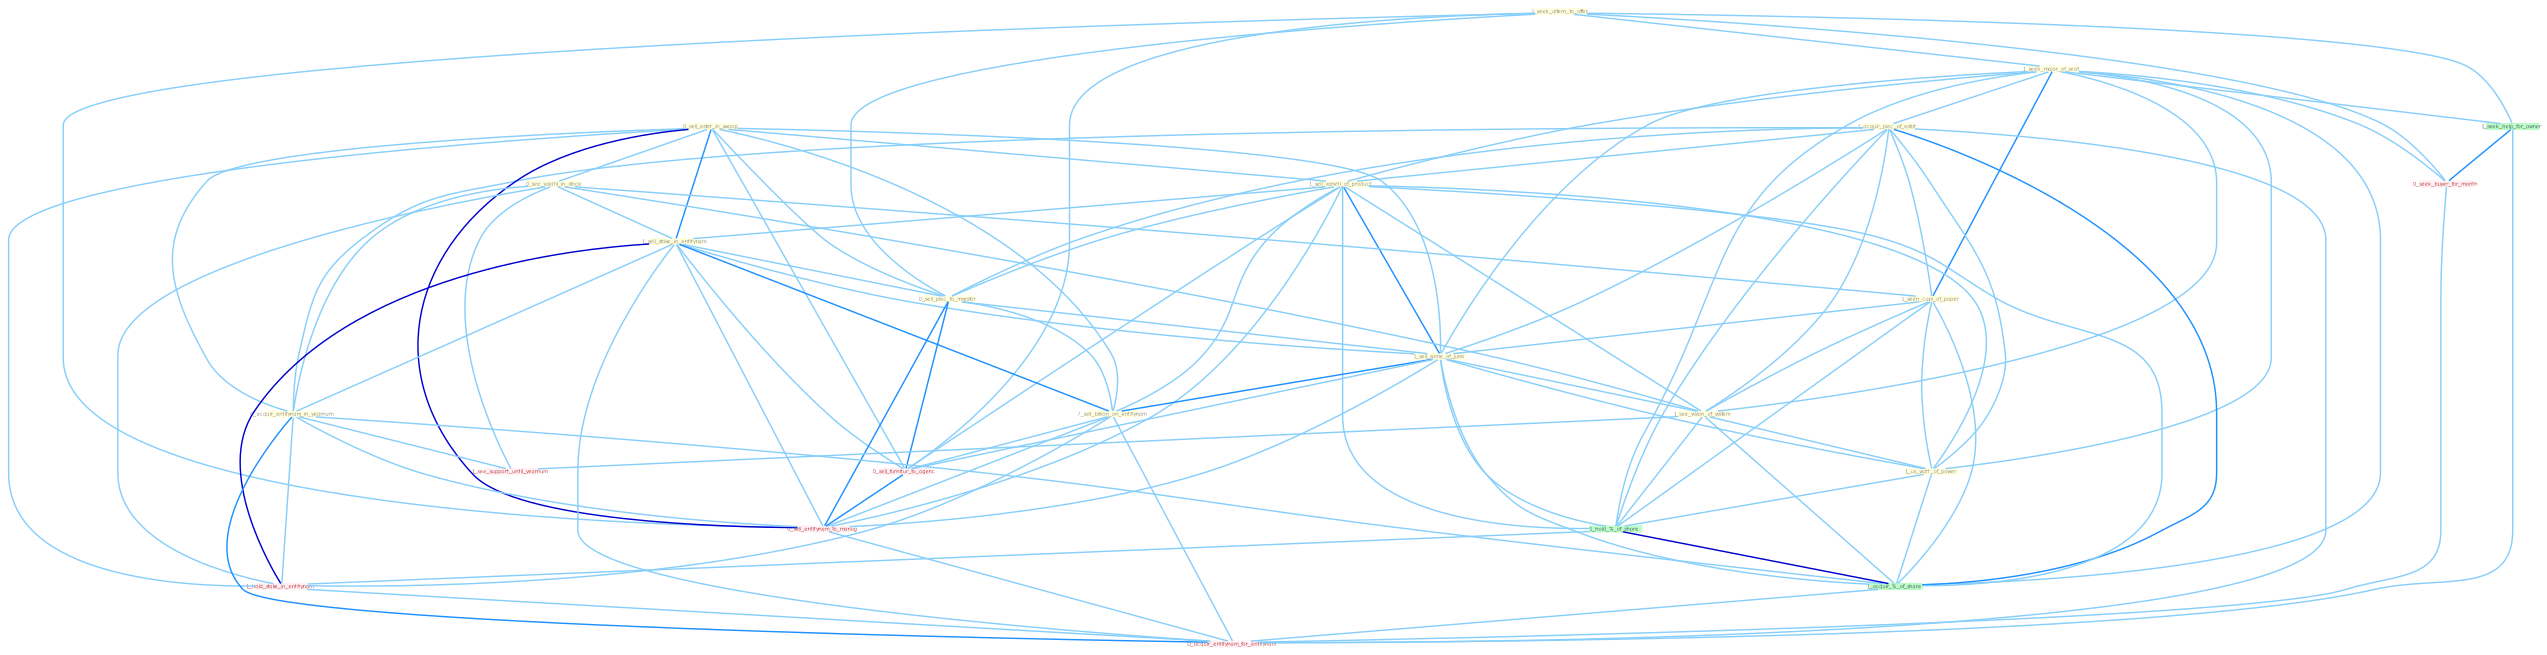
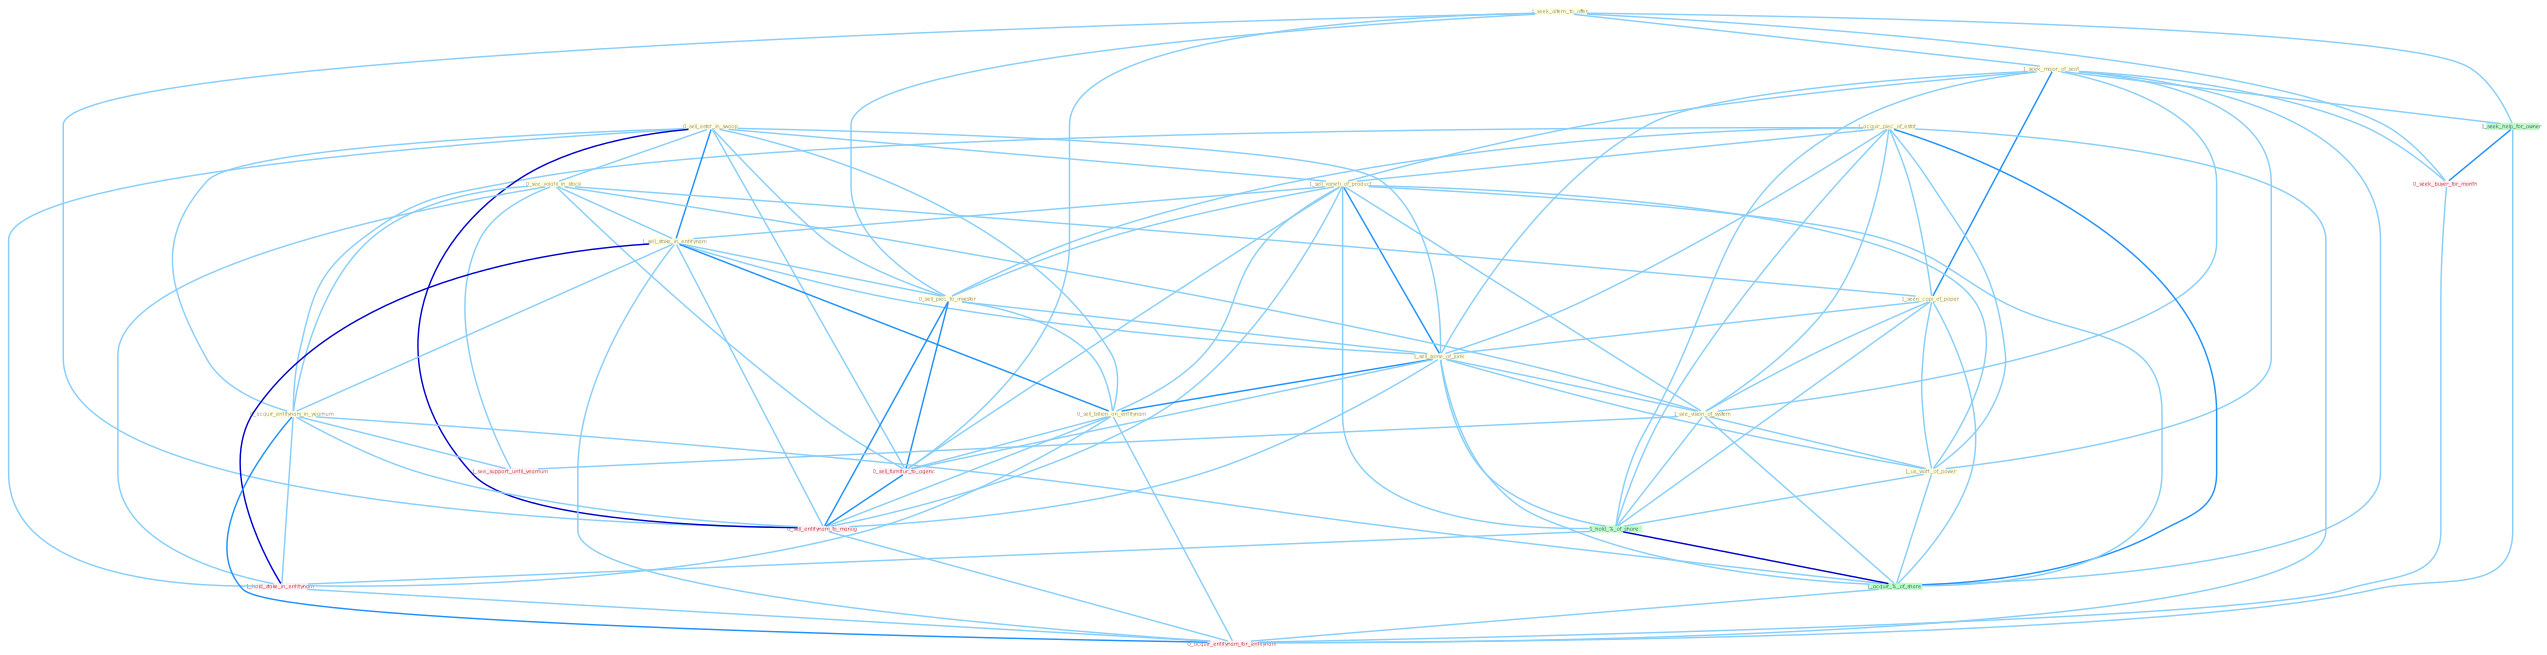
(1971, 98) -> none
(780, 367) -> (705, 323)
(1113, 414) -> (1113, 414)
